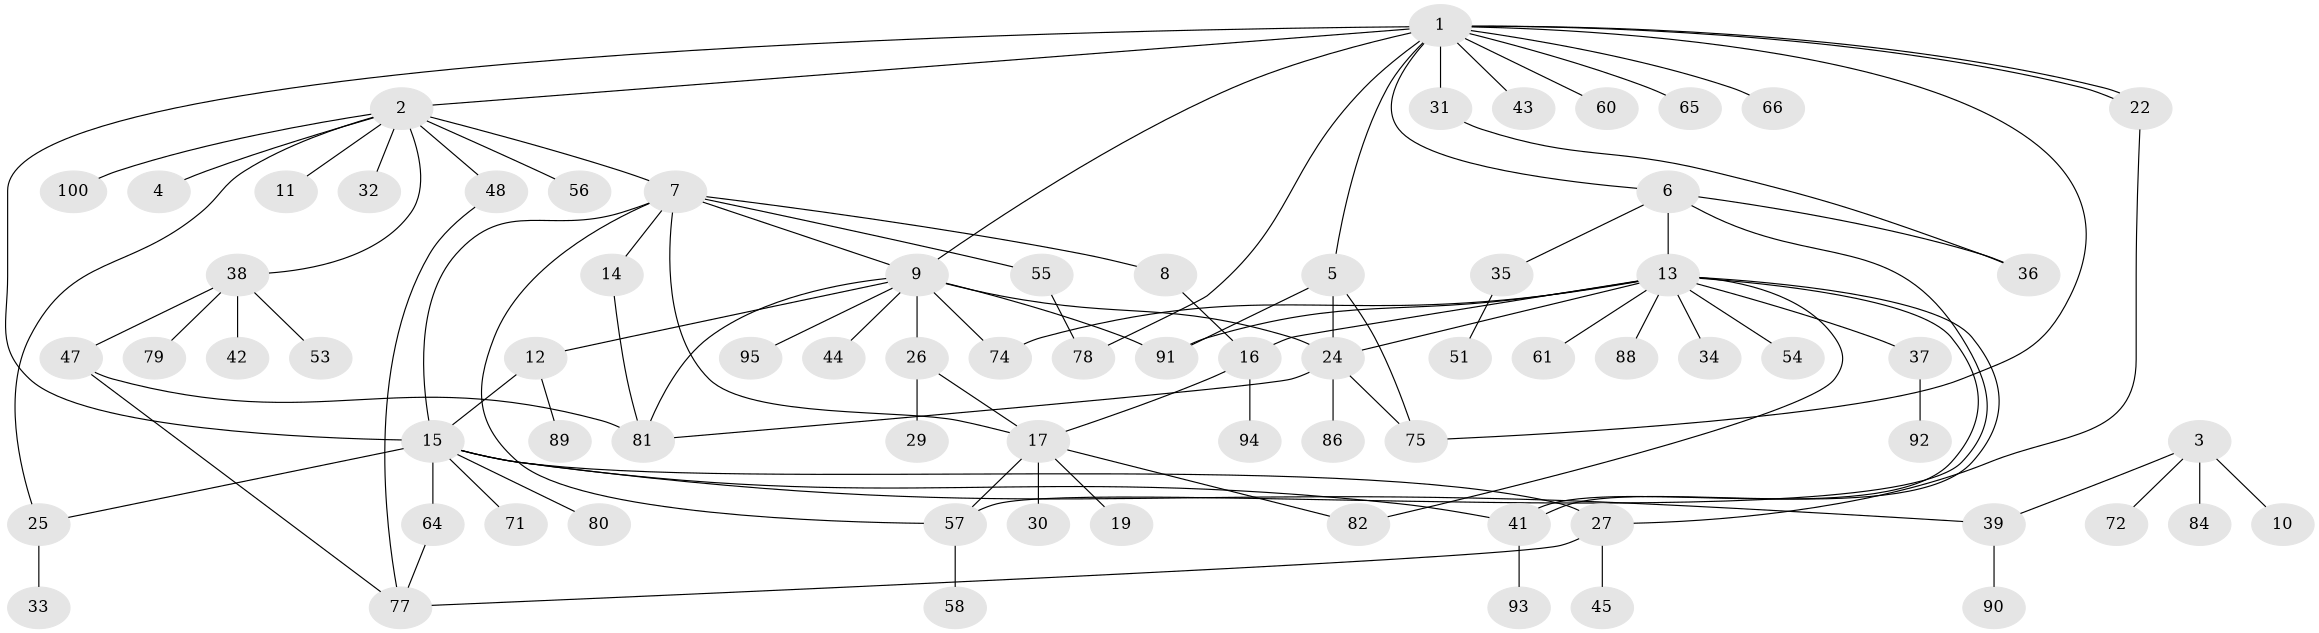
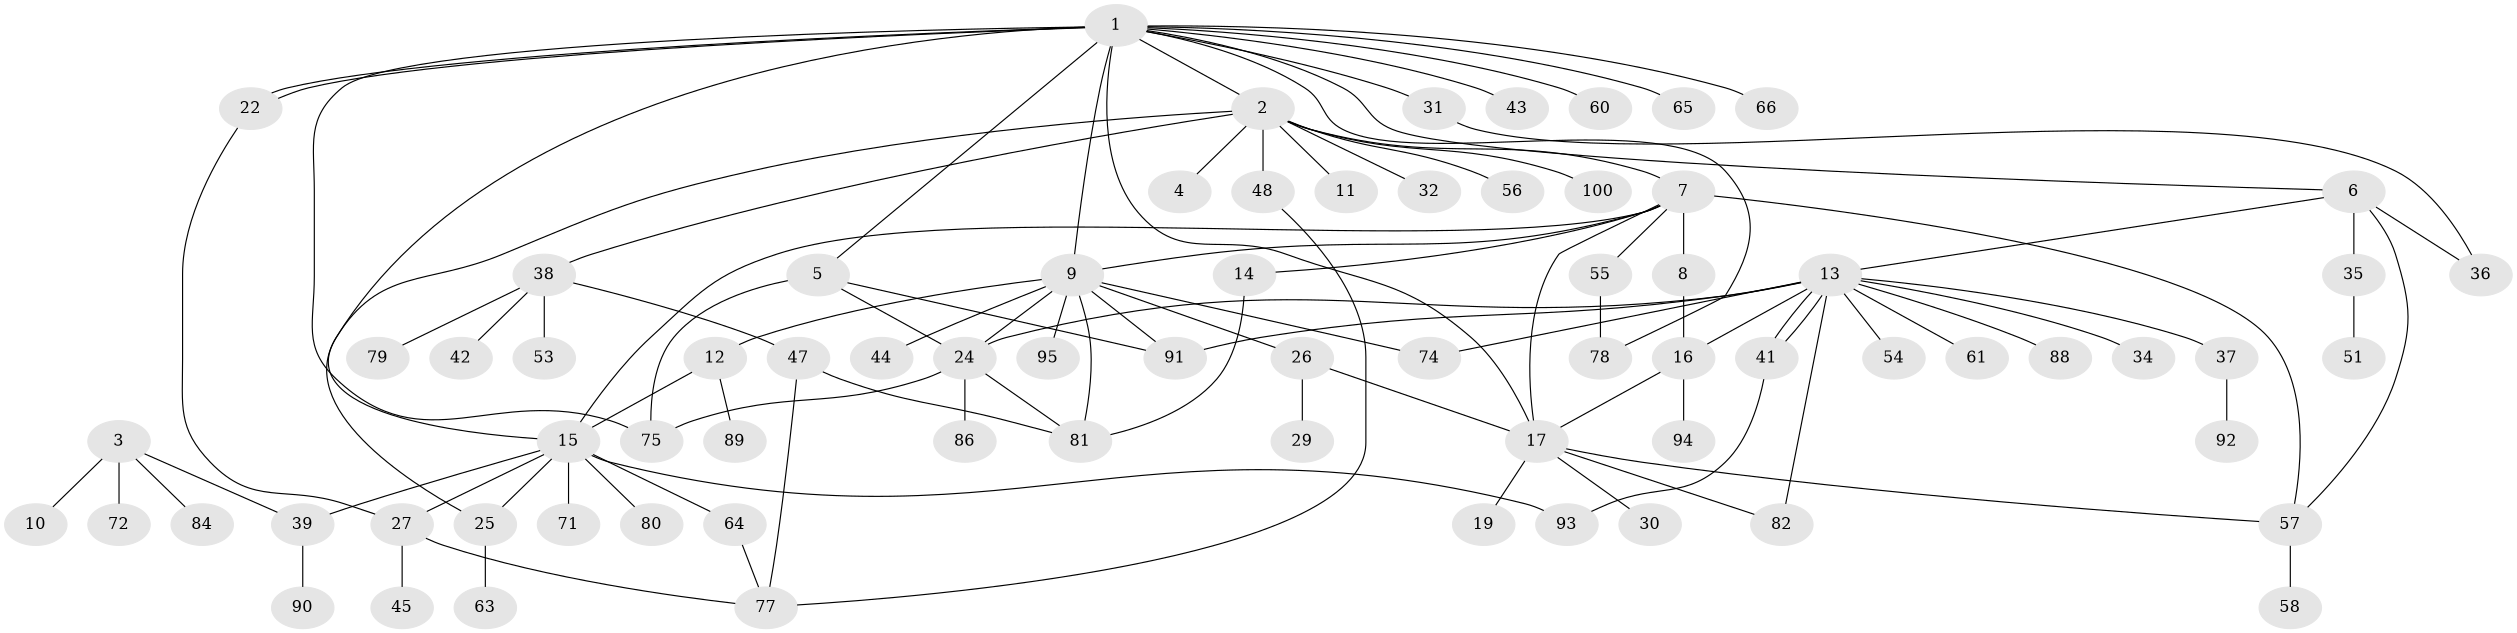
none -> (1290, 255)
(975, 487) -> (1068, 483)
(39, 608) -> (485, 608)
